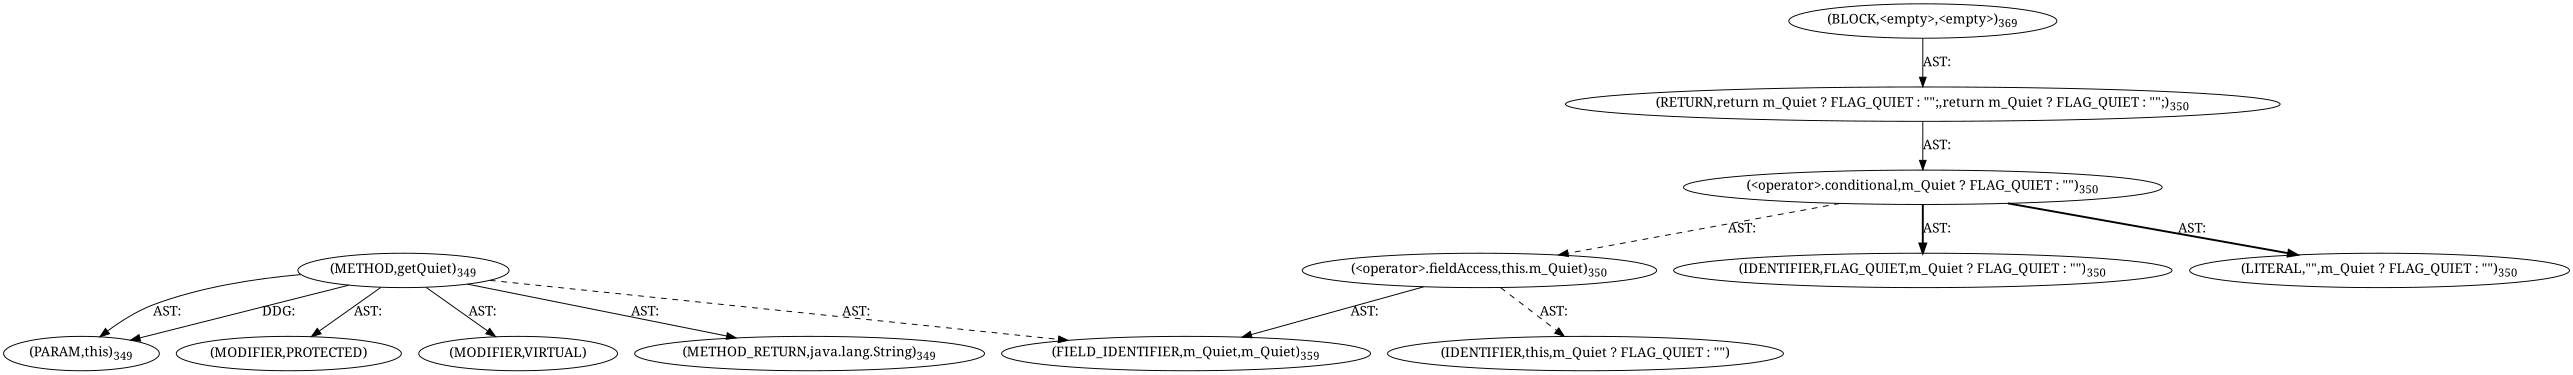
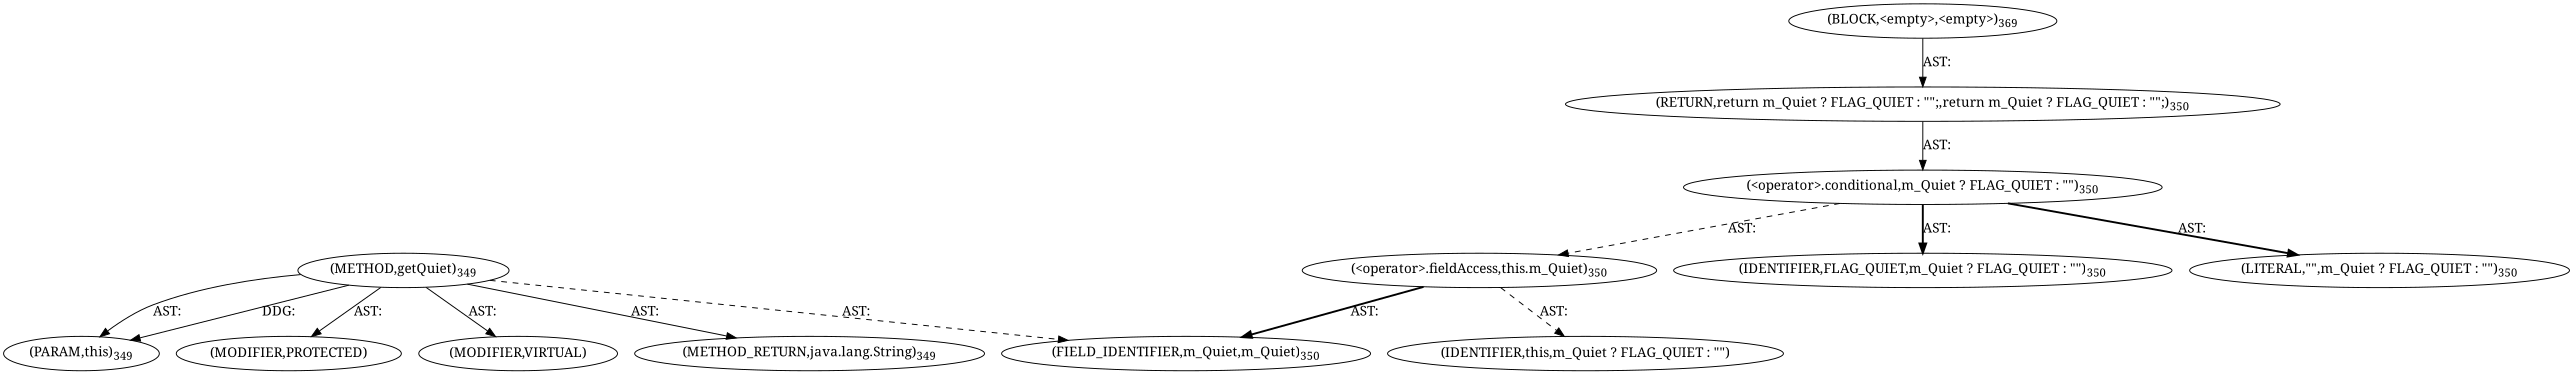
(1337, 311) -> (1337, 311)
(1310, 352) -> (1310, 352)
